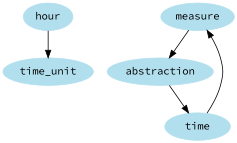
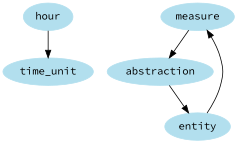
(198, 127) -> (198, 127)
